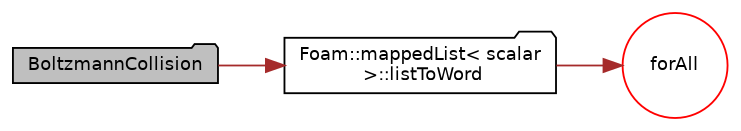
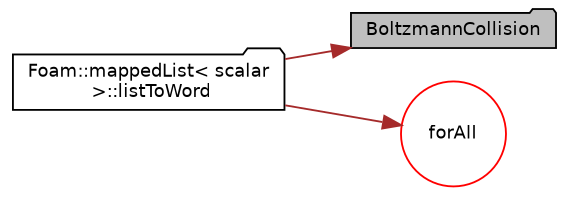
(242, 66) -> (309, 55)
